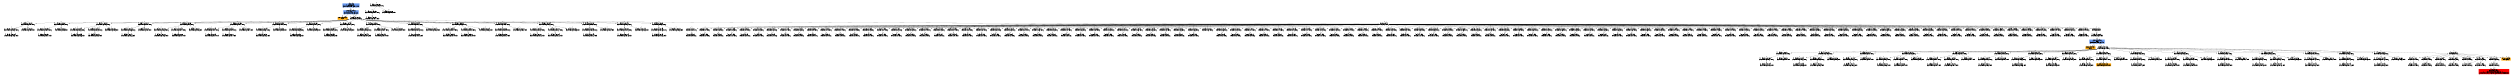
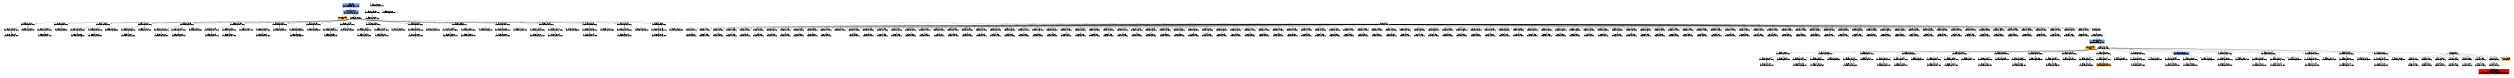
(840, 35) -> none
none -> (1207, 35)
(2181, 53) -> (2181, 53)
